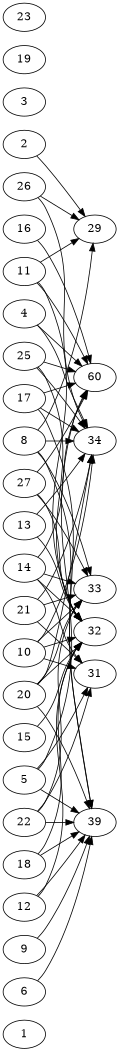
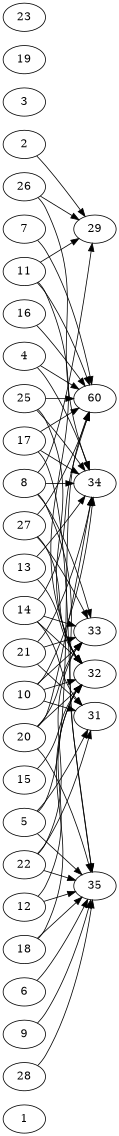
none -> (24, 229)
(95, 822) -> (95, 886)
none -> (24, 1077)
